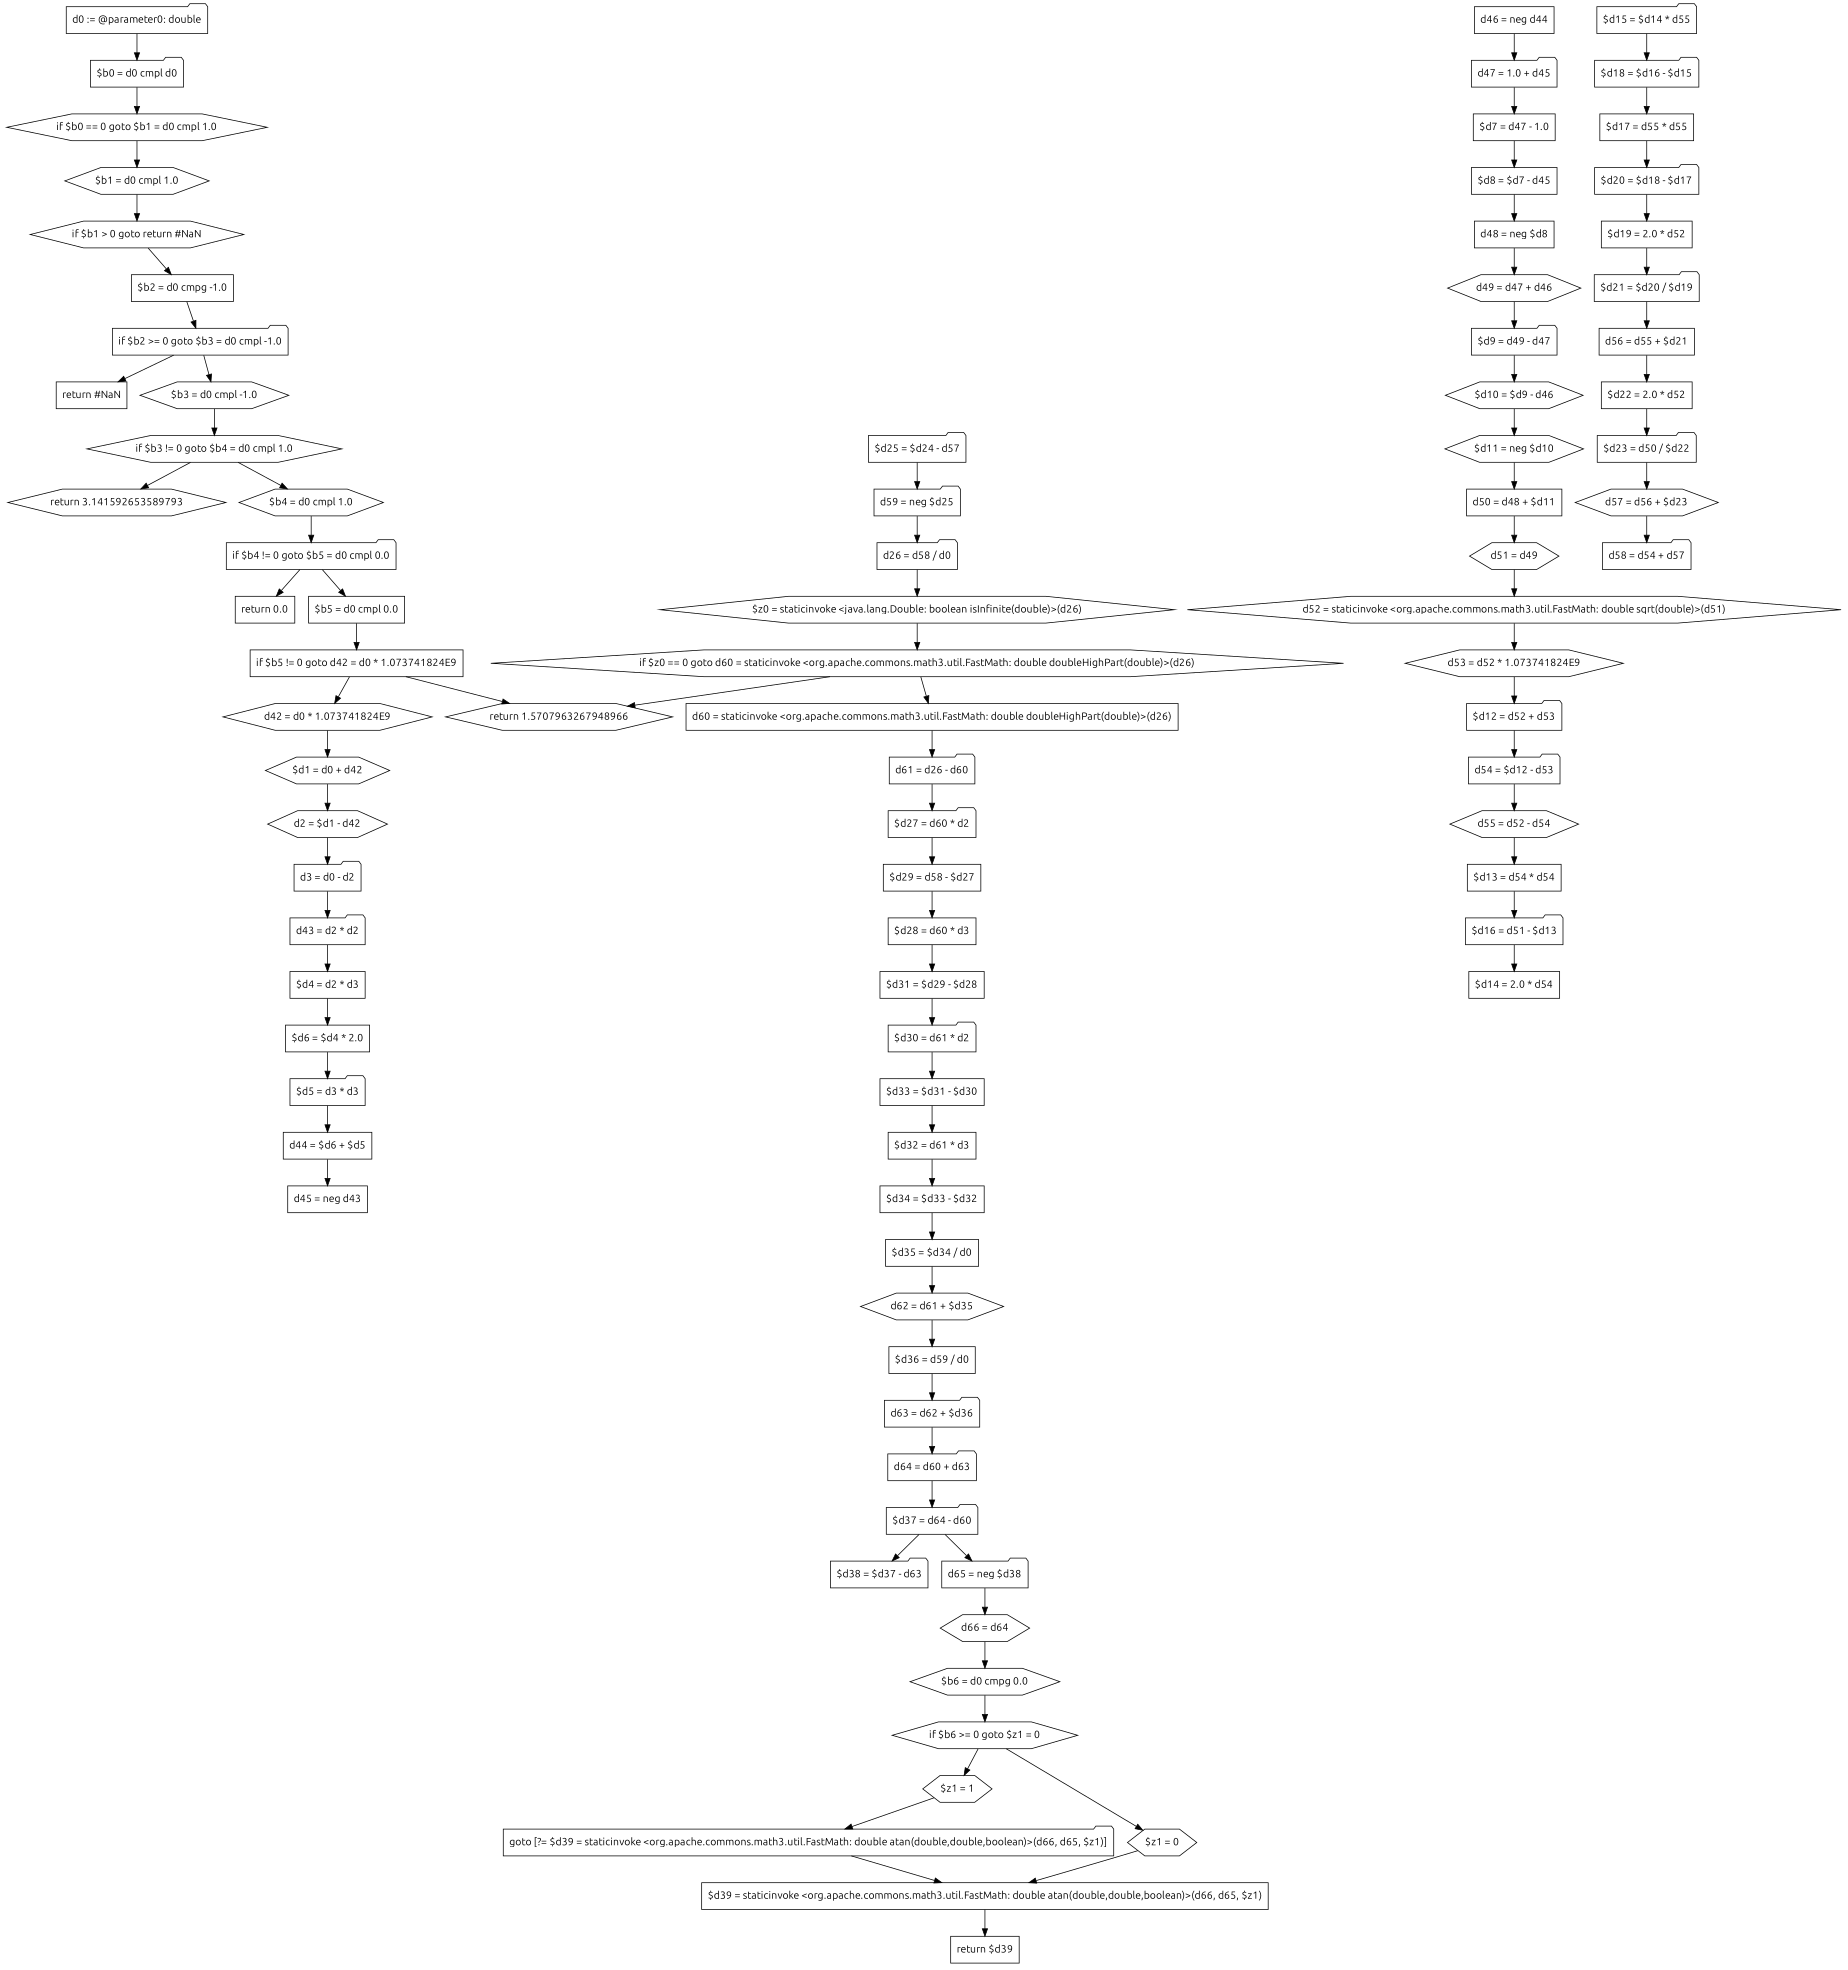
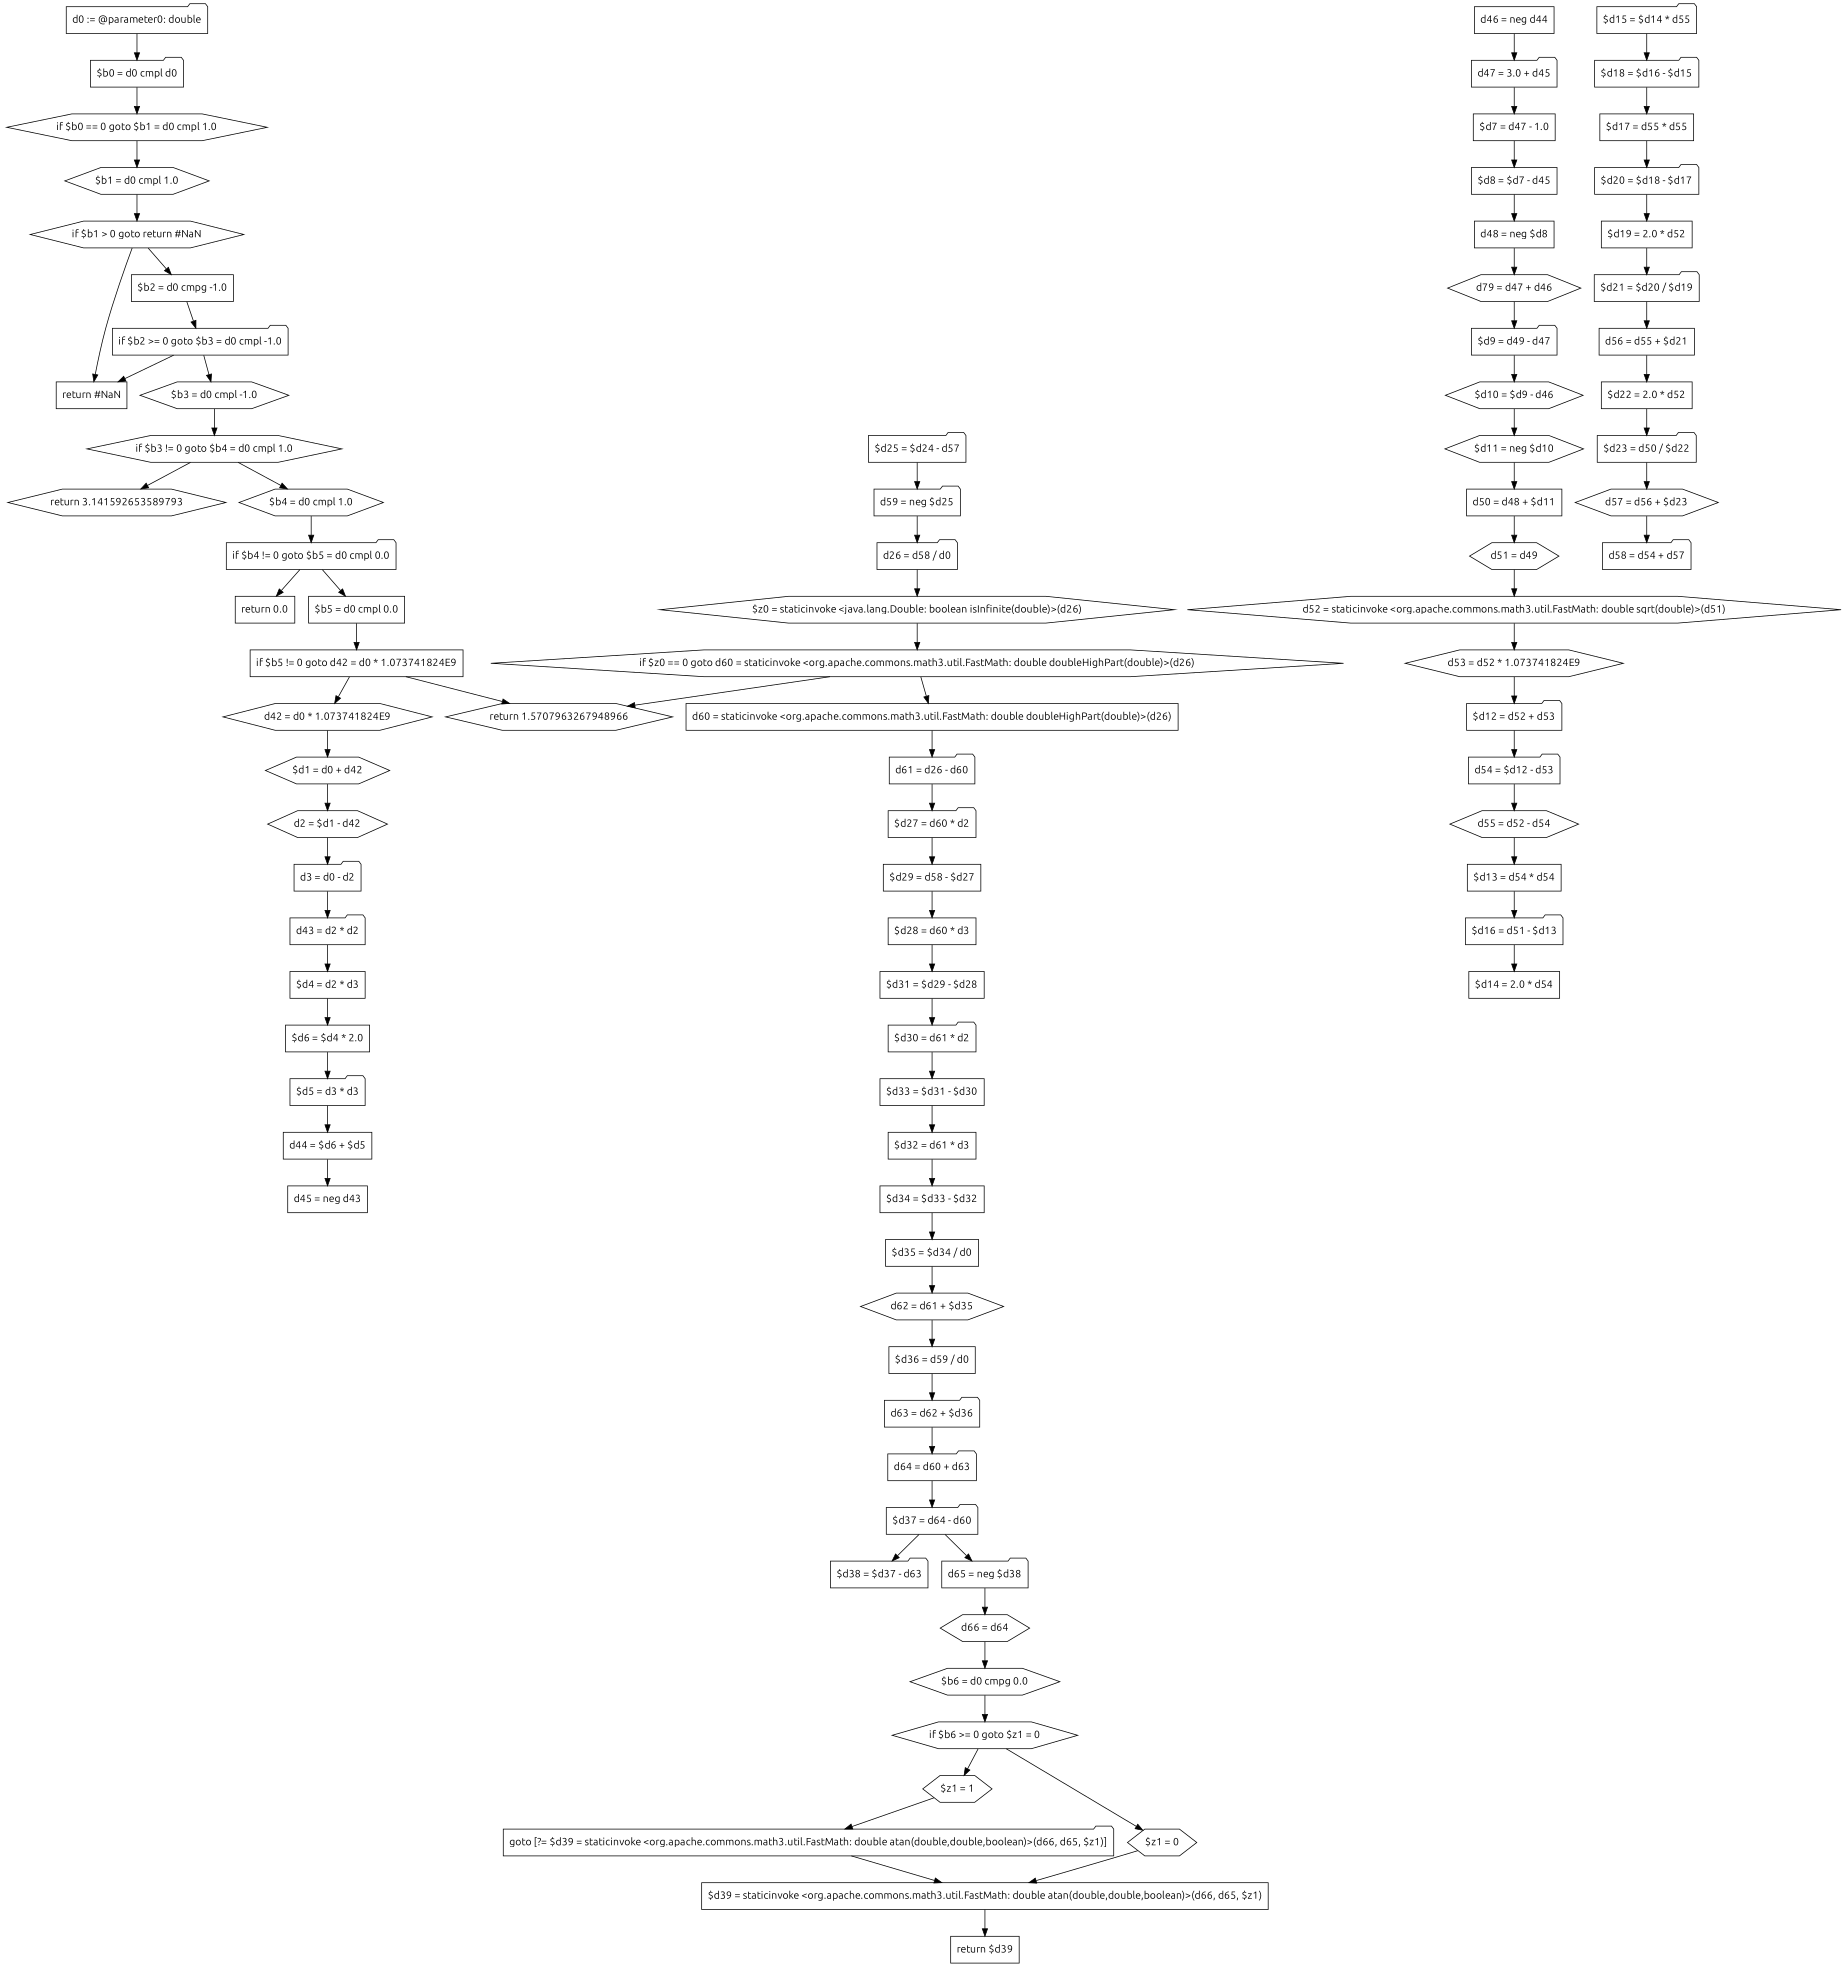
(1514, 74) -> (1514, 74)
(1514, 288) -> (1514, 288)
none -> (111, 310)
